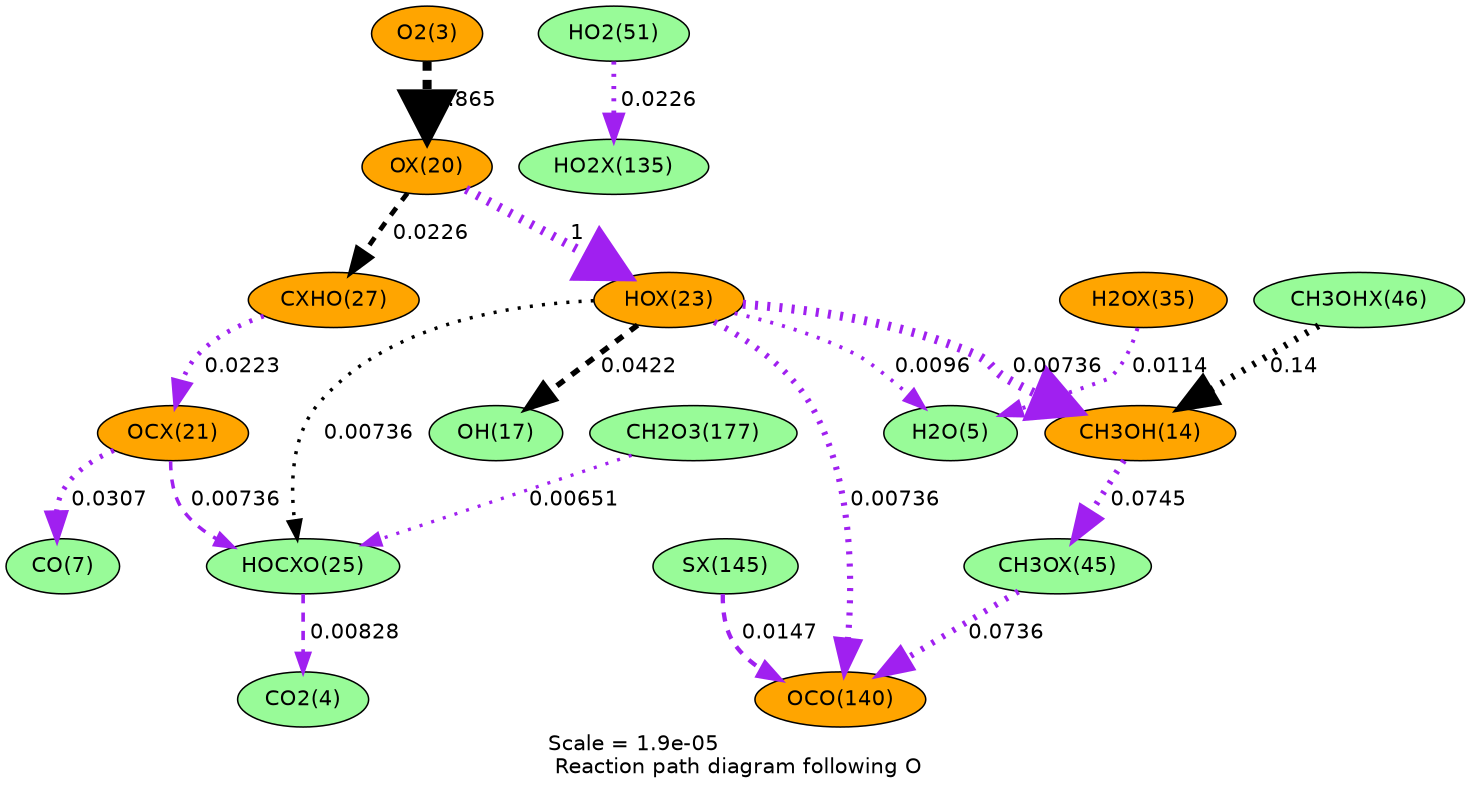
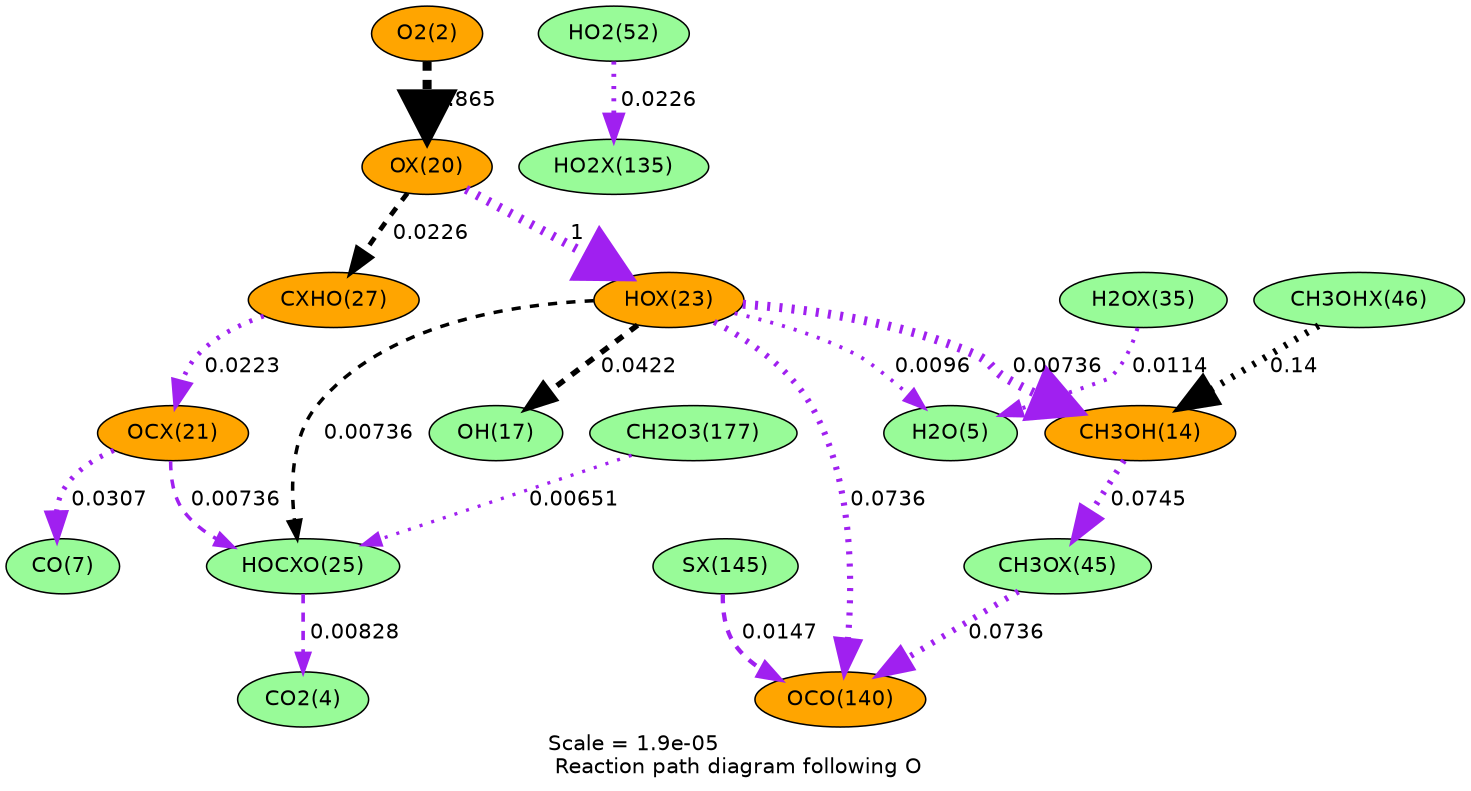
(427, 34) -> (427, 34)
(614, 34) -> (614, 34)
(1143, 300) -> (1143, 300)
(389, 349) -> (389, 349)
(892, 500) -> (886, 500)
